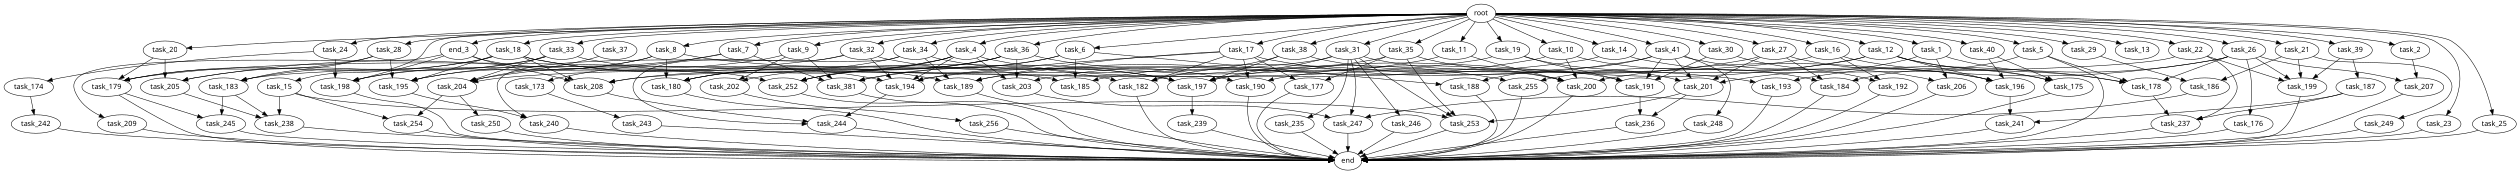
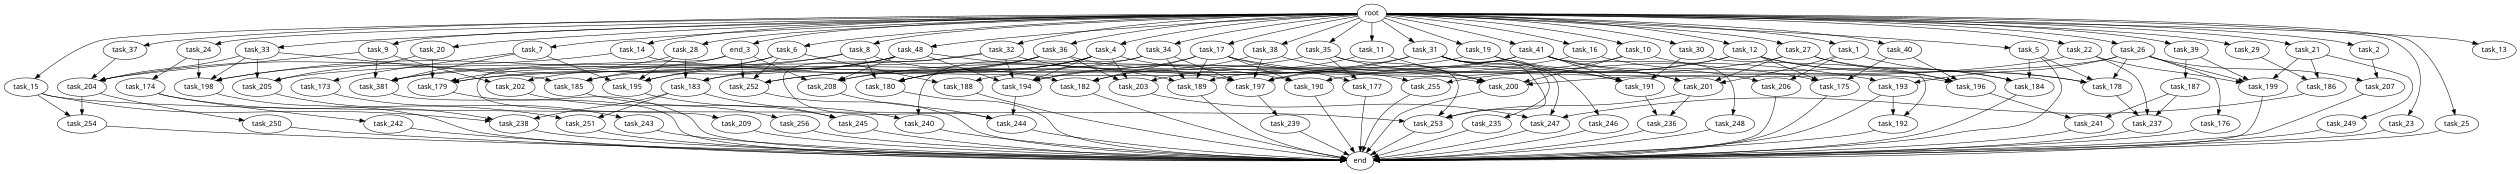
none -> (753, 19)
(508, 50) -> (911, 50)
(1858, 67) -> (1893, 106)
(161, 105) -> (708, 106)
none -> (581, 124)
